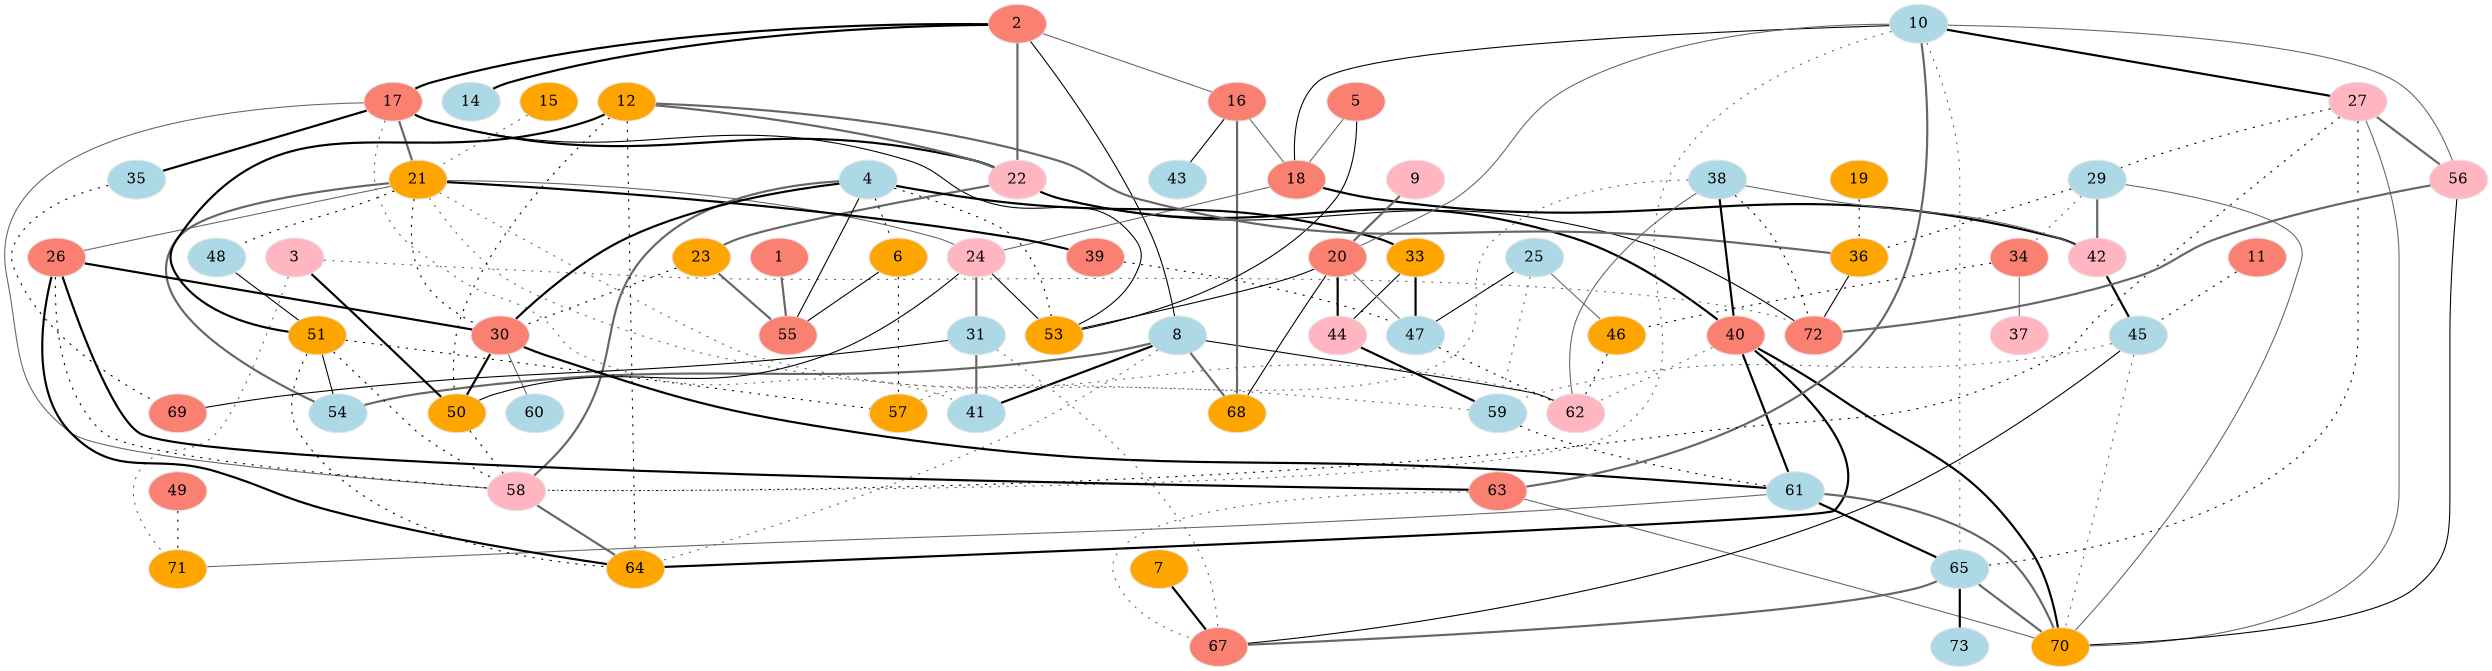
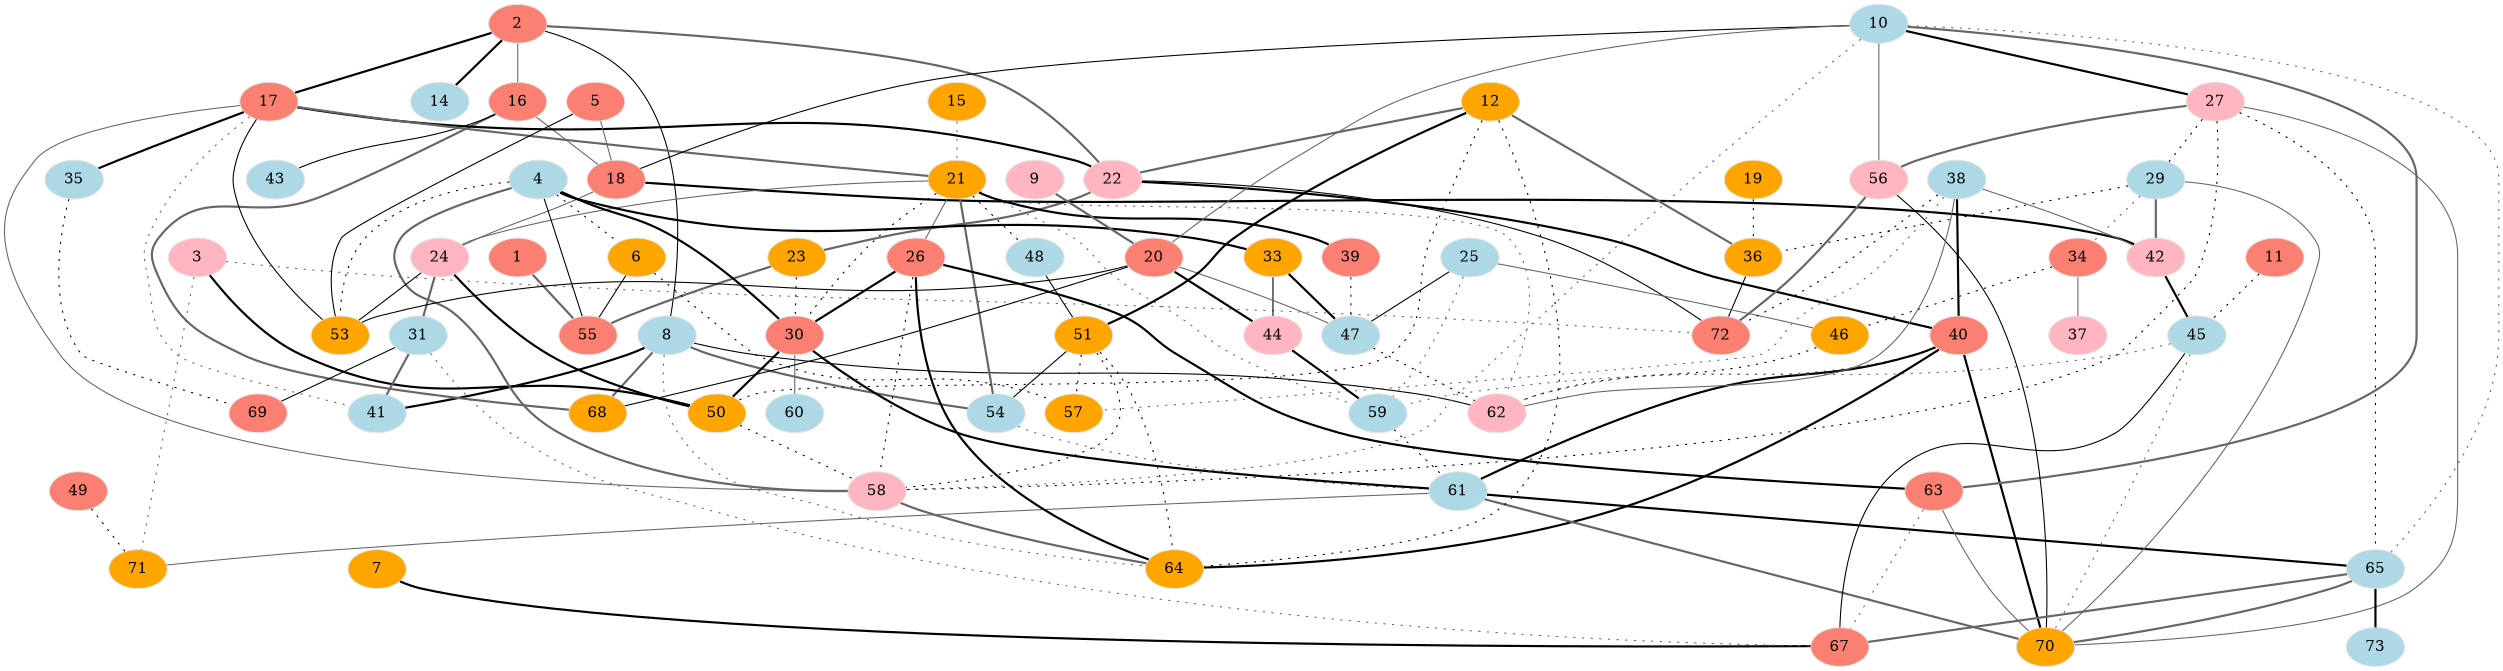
(853, 344) -> (560, 361)
none -> (1129, 455)
